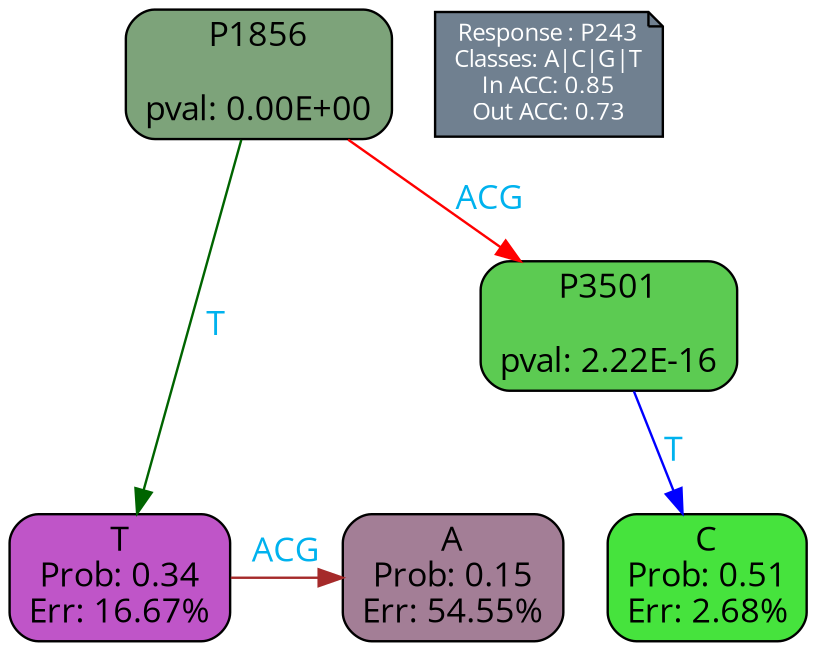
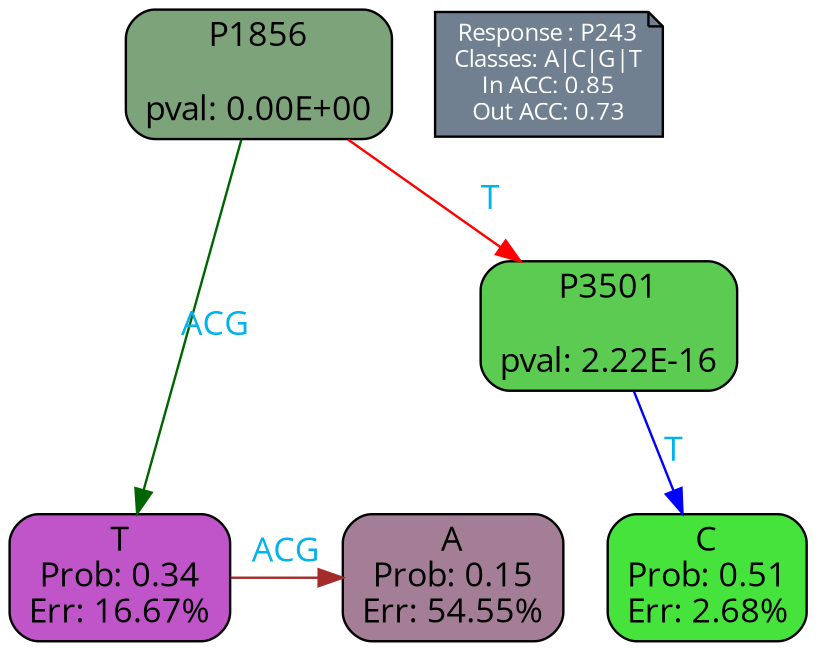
(490, 200) -> (490, 200)
(216, 326) -> (216, 326)
